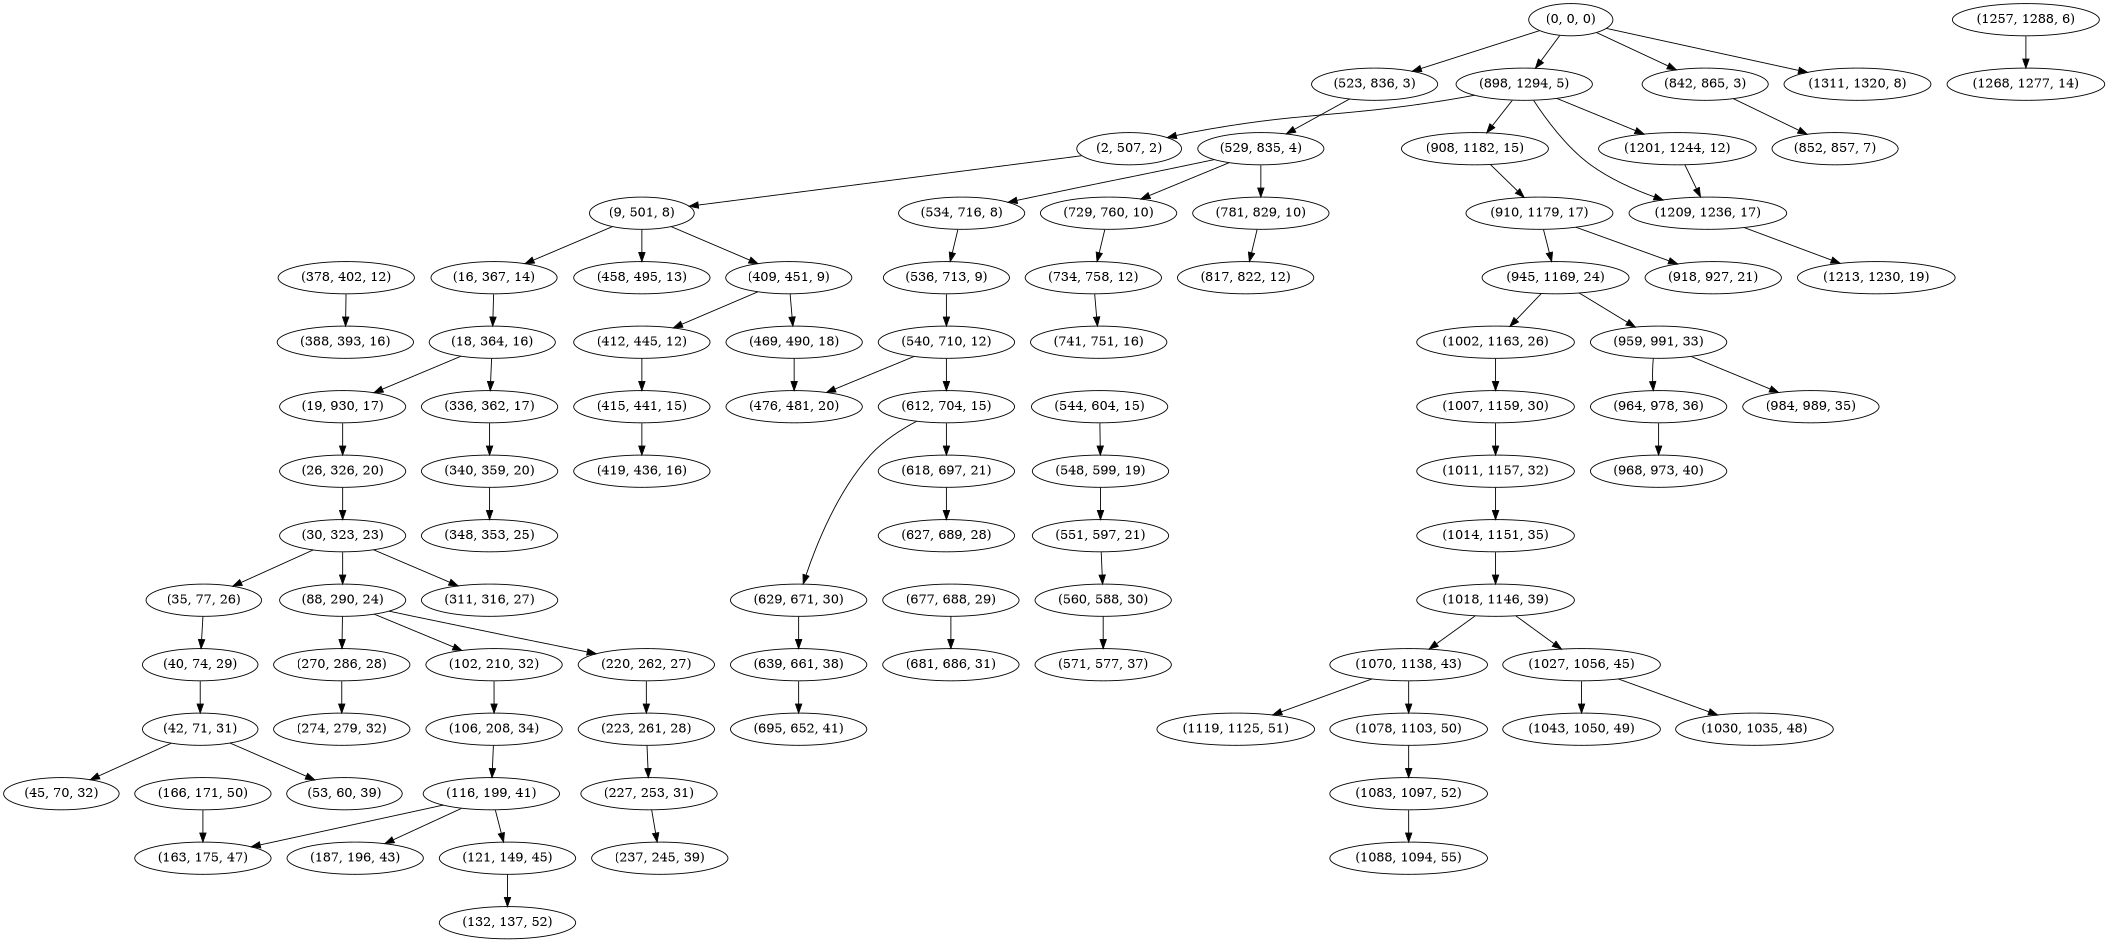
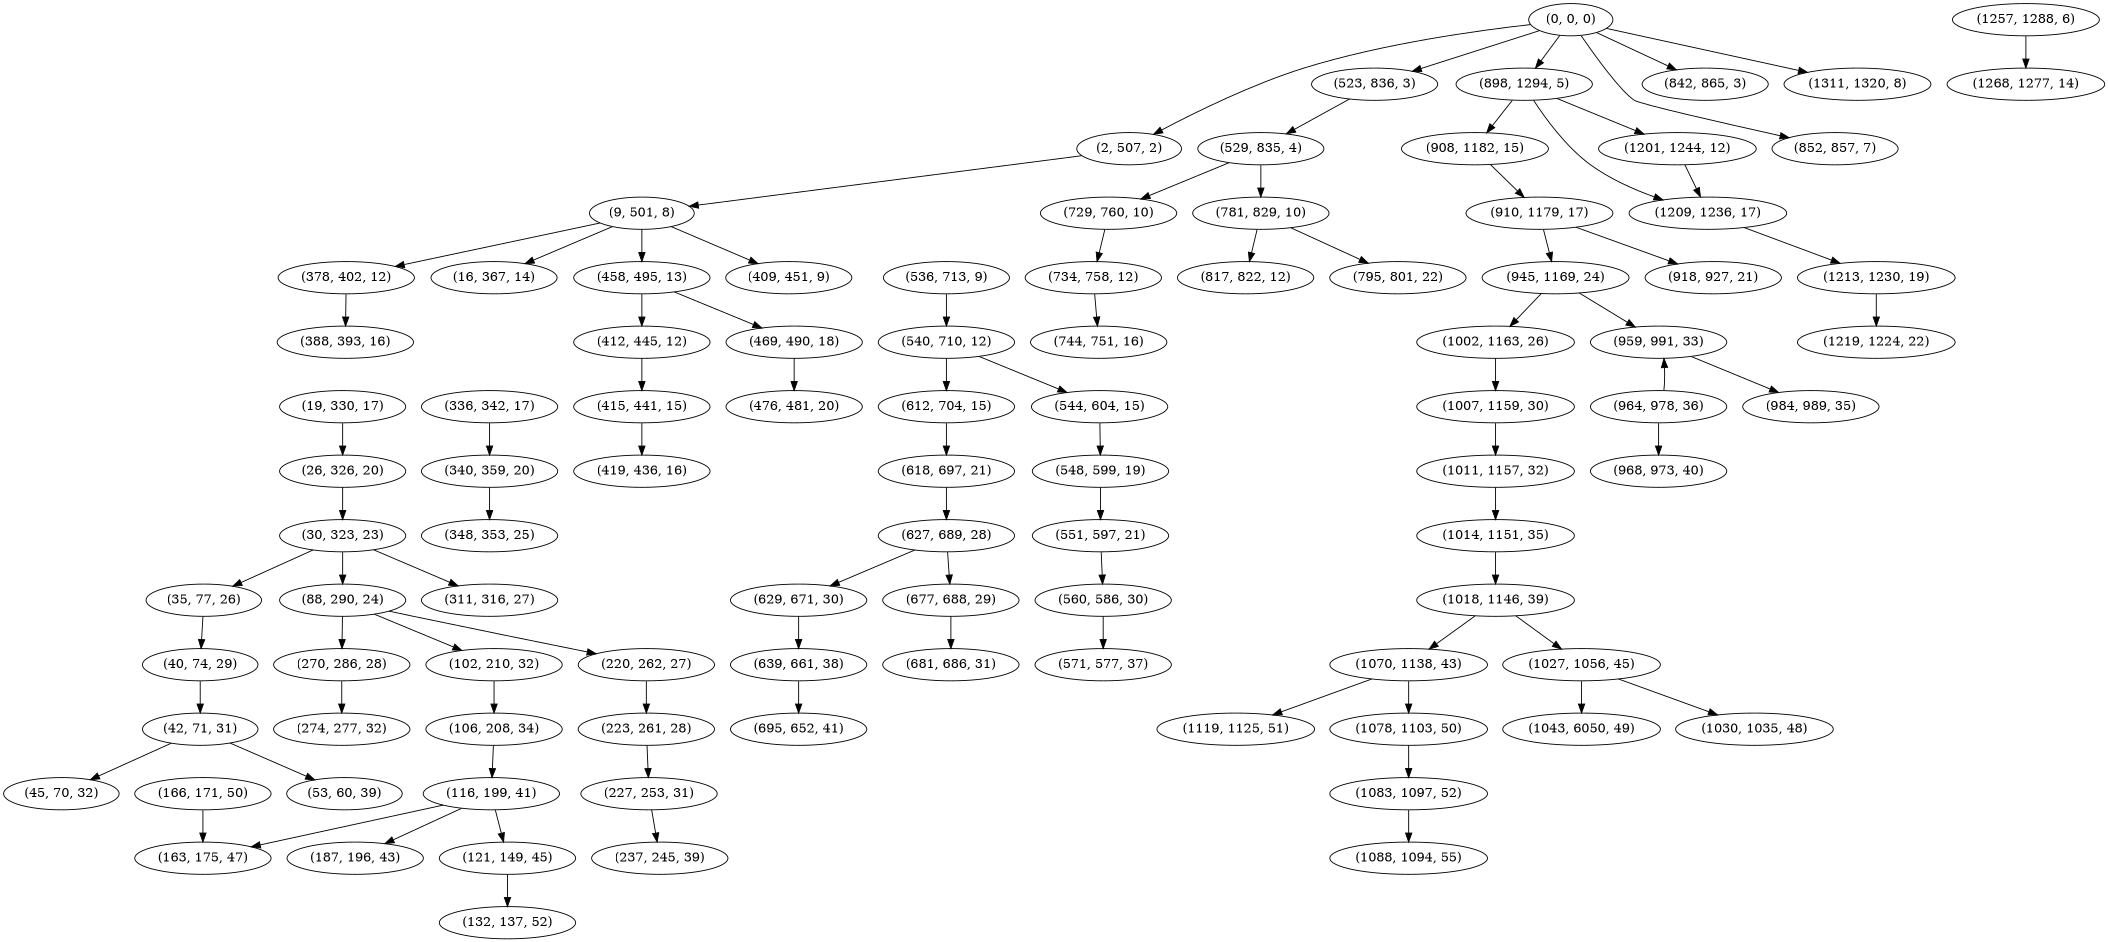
(1340, 113) -> (1341, 58)
(1766, 114) -> (1666, 109)
(962, 213) -> none
none -> (502, 244)
none -> (1398, 278)
(791, 306) -> (714, 308)
(720, 308) -> (642, 306)
(492, 342) -> none
(1099, 342) -> (1099, 342)
none -> (1876, 342)
(1653, 370) -> (1665, 379)
(874, 373) -> (1019, 373)
(343, 407) -> (343, 407)
(490, 407) -> (490, 407)
(847, 487) -> (877, 566)
none -> (948, 564)
(1103, 600) -> (1103, 600)
(342, 729) -> (342, 729)
(1582, 729) -> (1582, 729)
